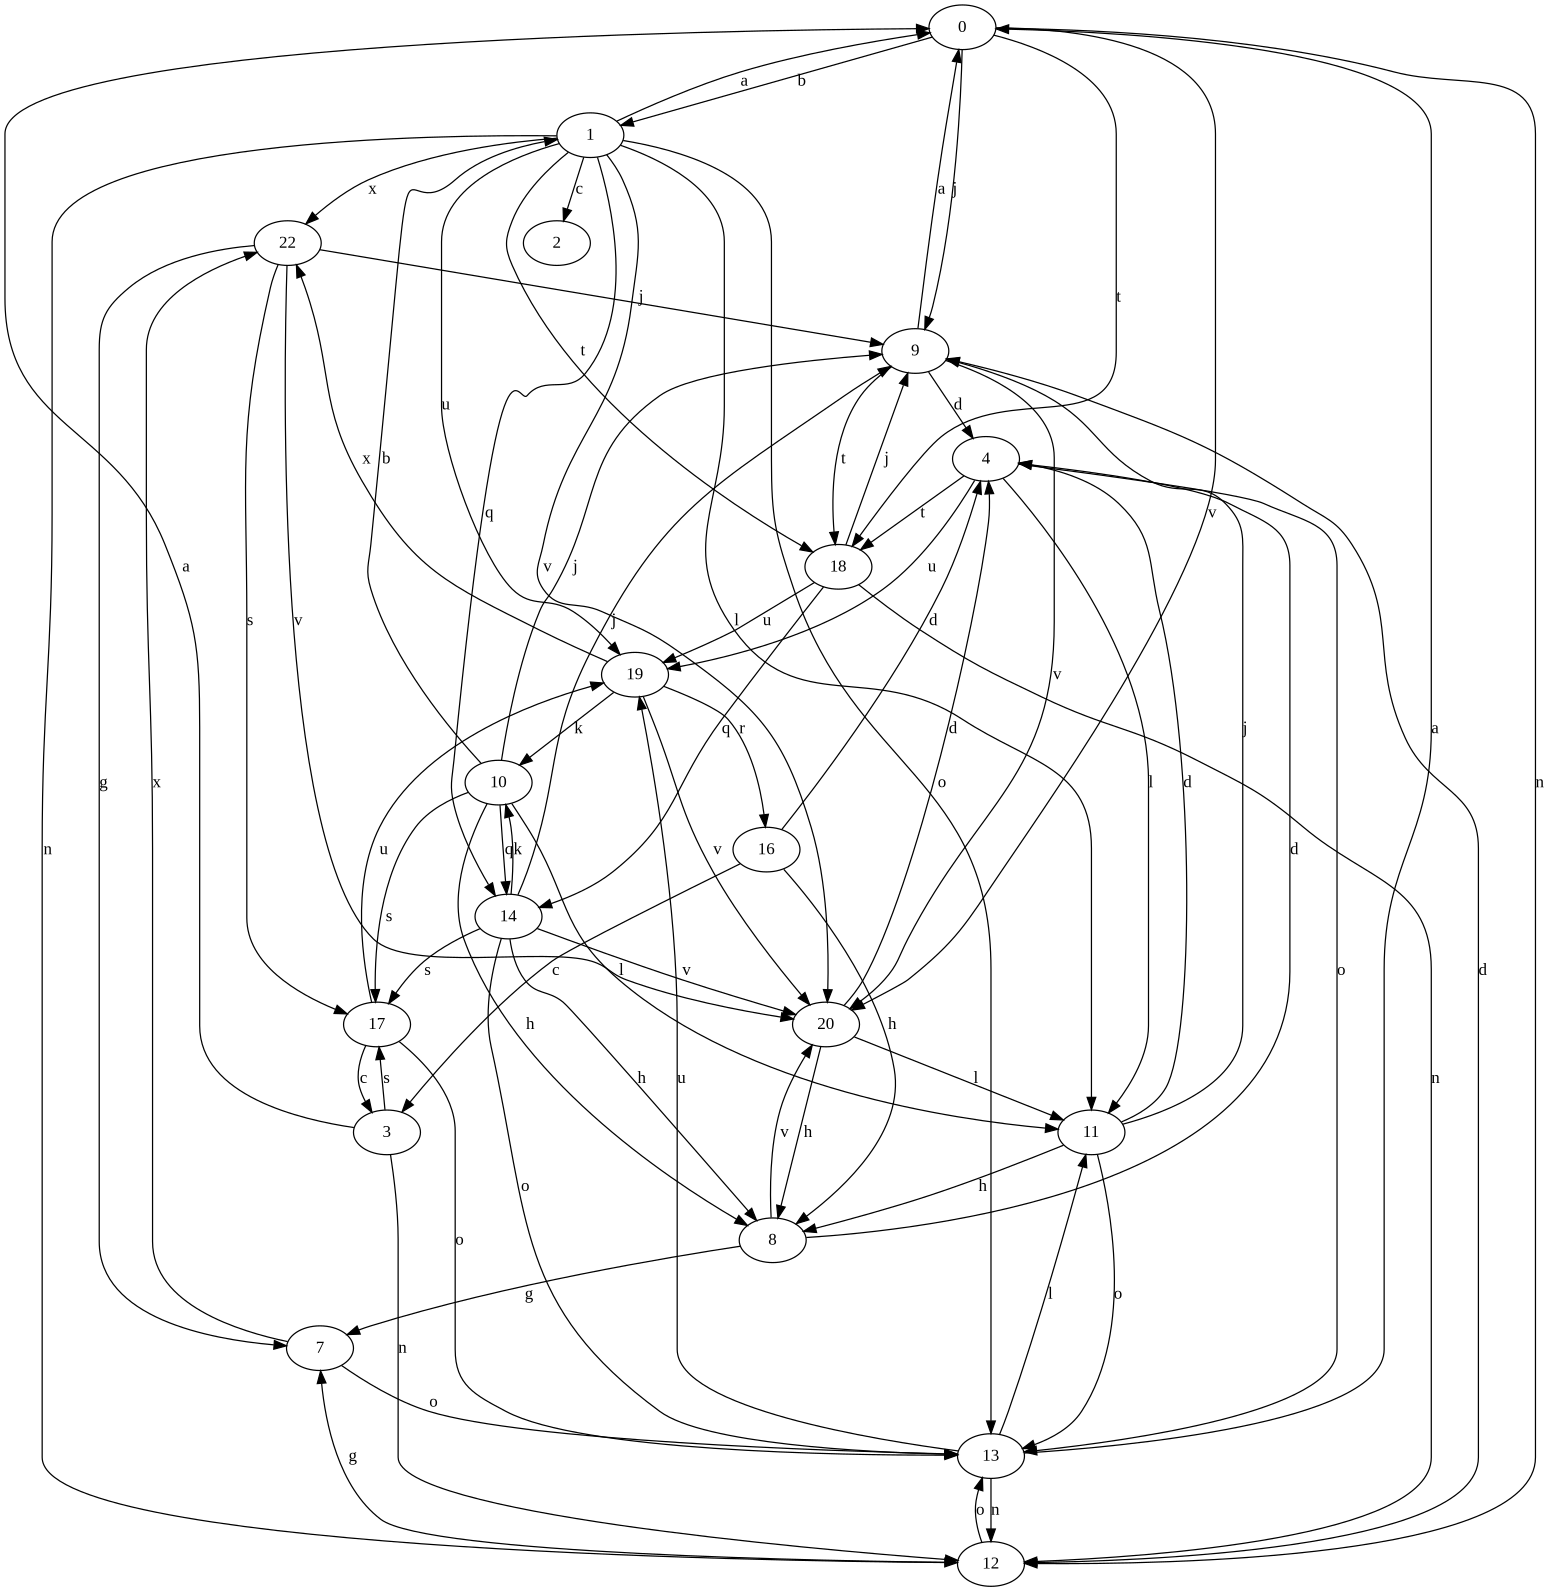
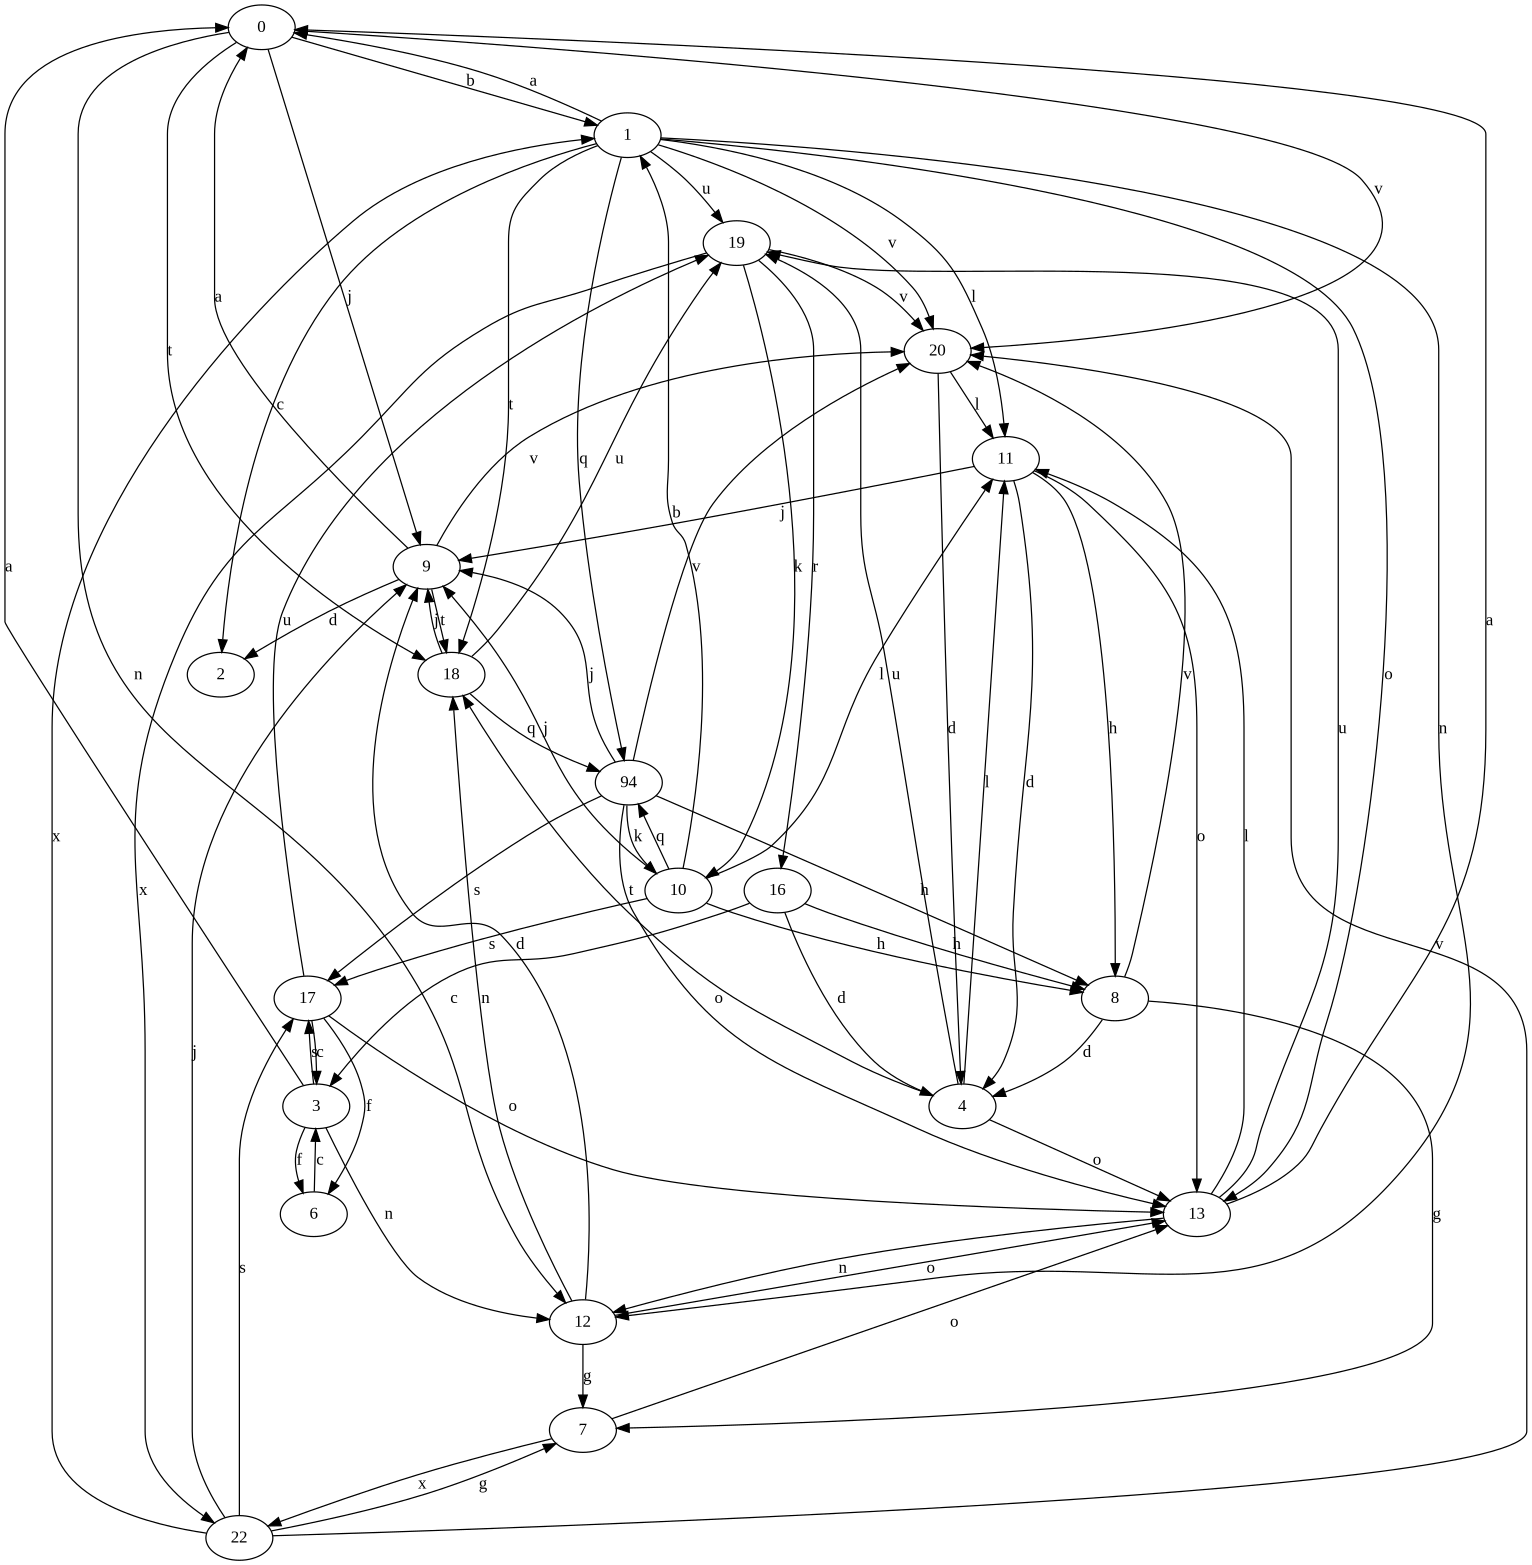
(430, 159) -> (52, 754)
(947, 400) -> (326, 613)
(509, 917) -> (629, 783)
(1431, 1070) -> (481, 1013)
(801, 1126) -> none
none -> (314, 1214)
